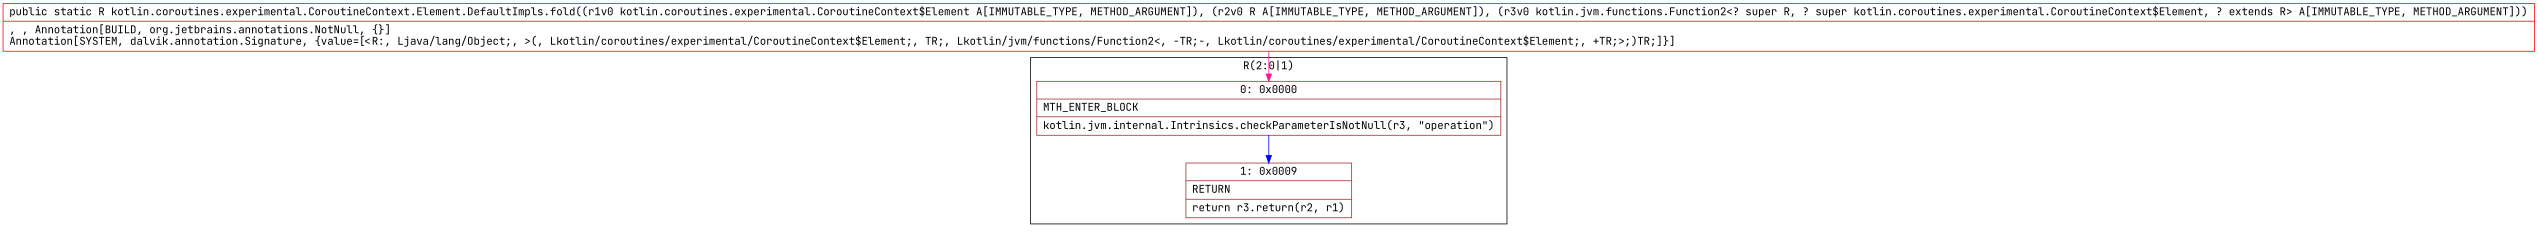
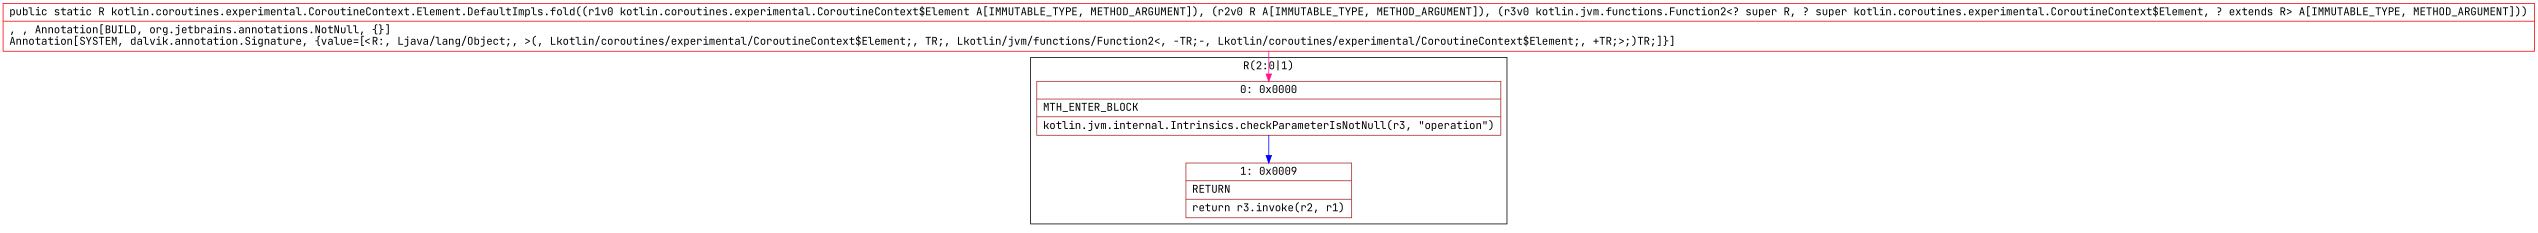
(1269, 208) -> (1269, 208)
